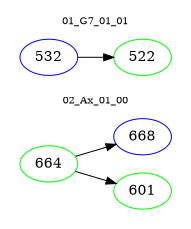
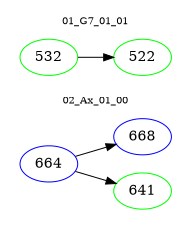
(49, 57) -> (49, 57)
(49, 164) -> (49, 164)
(143, 191) -> (143, 191)
